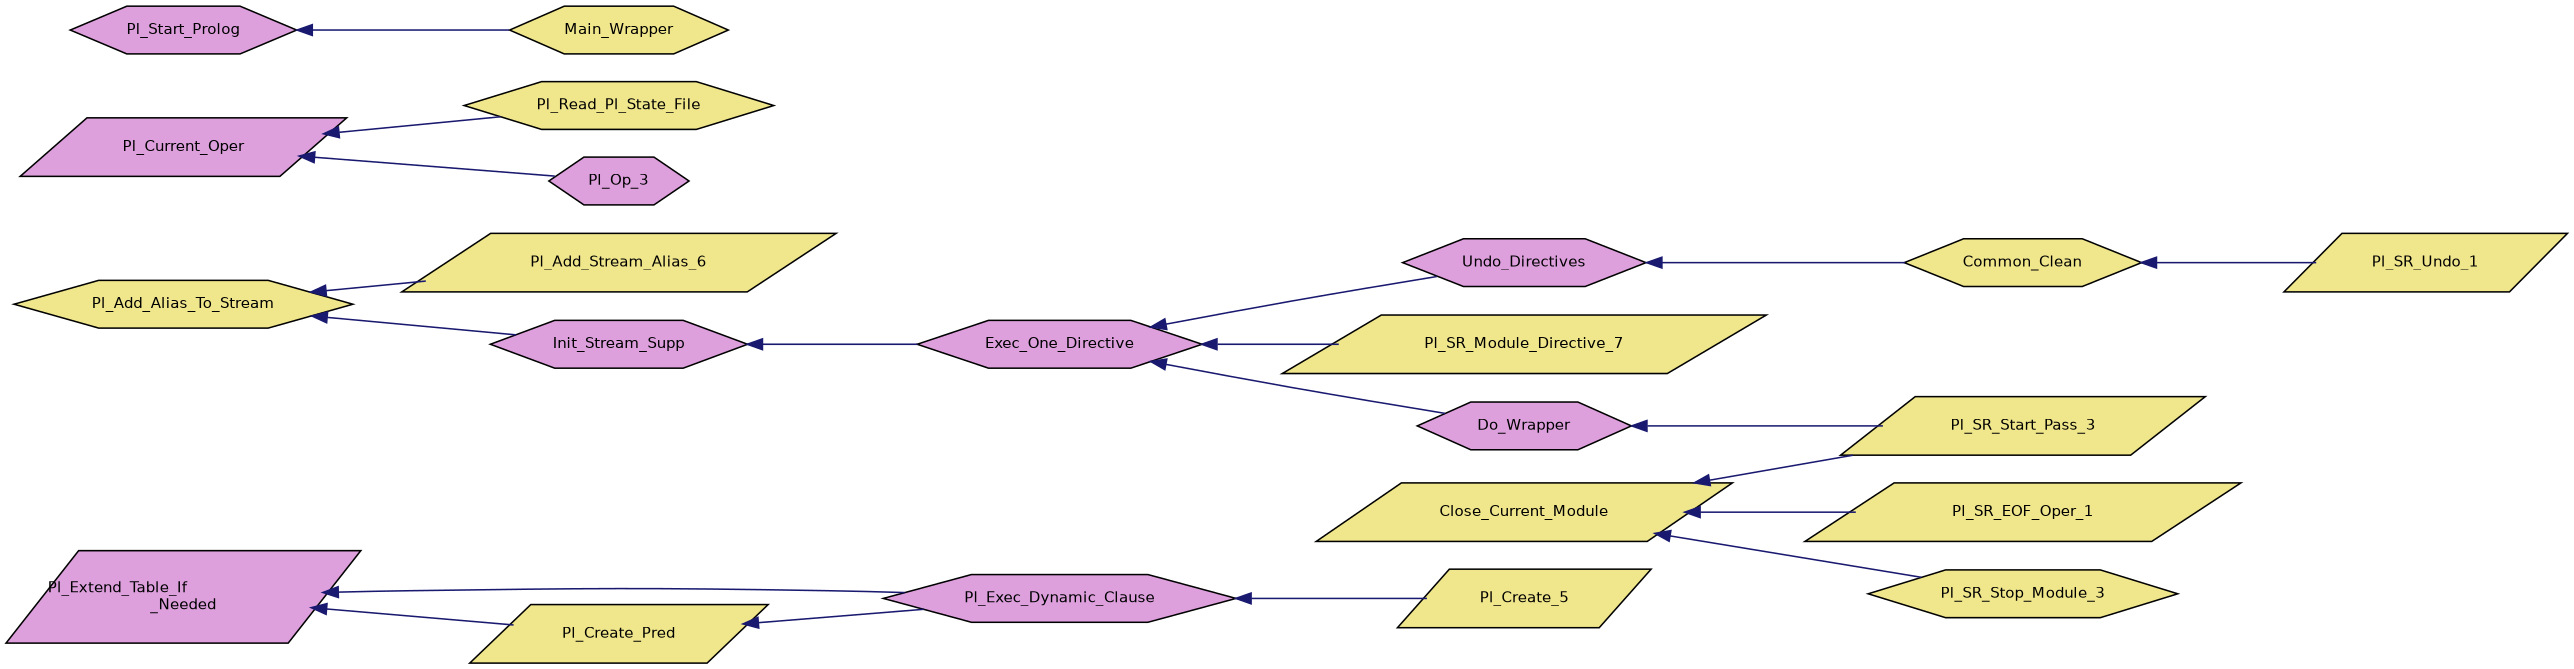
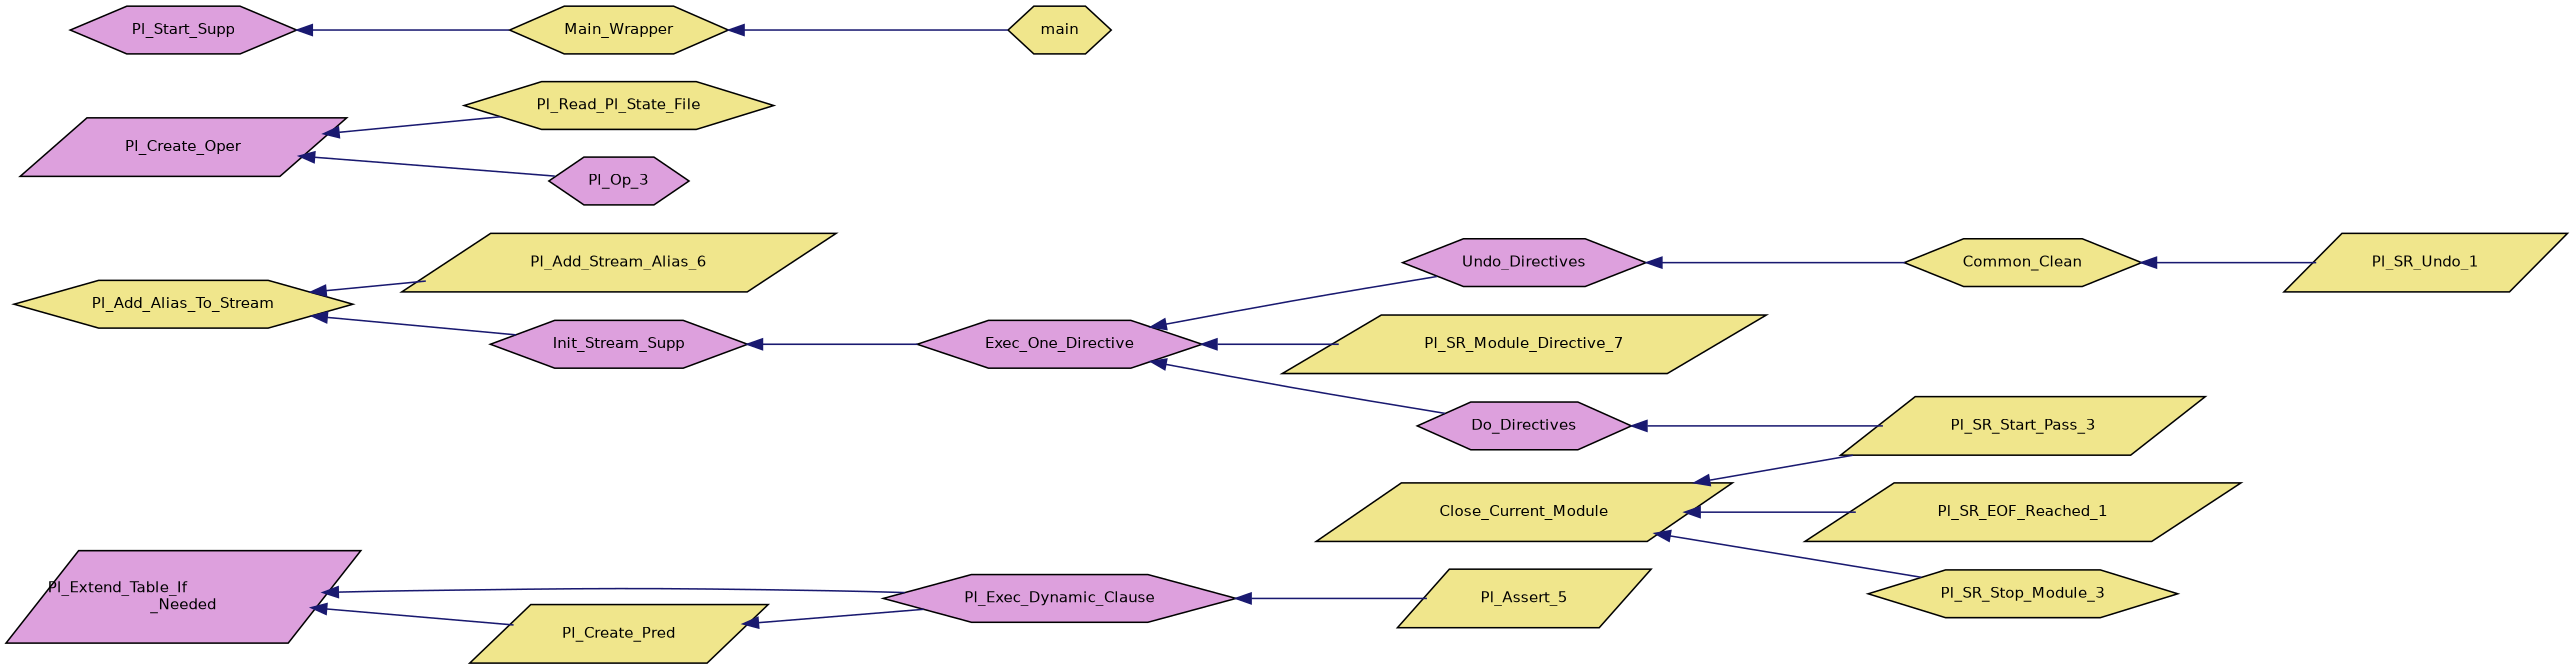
(183, 30) -> (183, 30)
none -> (1060, 30)
(183, 147) -> (183, 147)
(1524, 426) -> (1524, 426)
(2023, 512) -> (2023, 512)
(1524, 598) -> (1524, 598)
